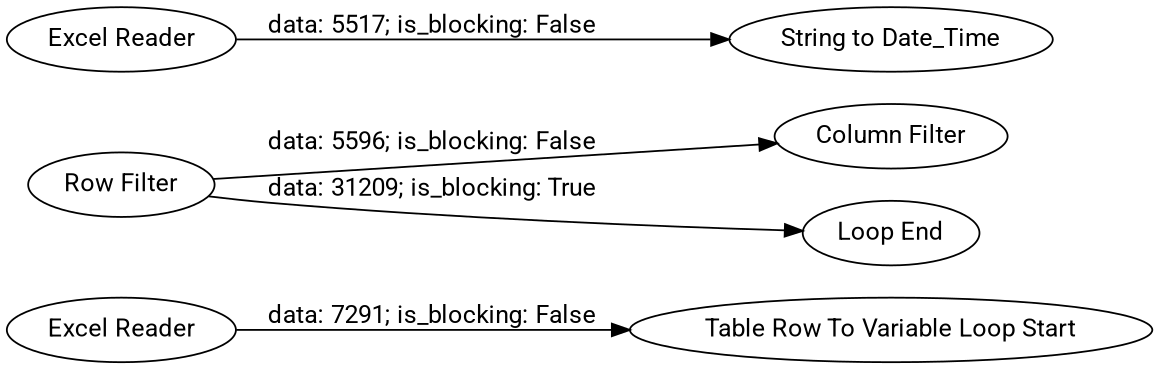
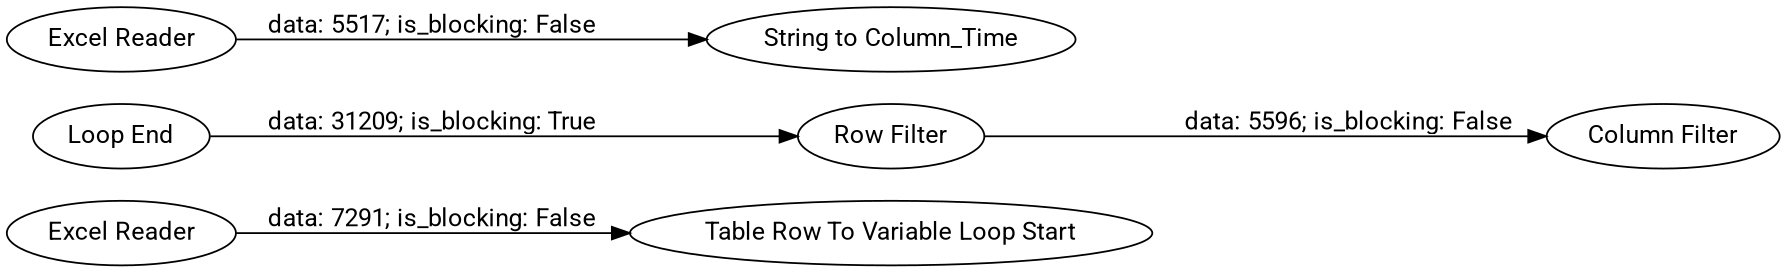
(891, 39) -> (891, 39)
(496, 218) -> (495, 136)
